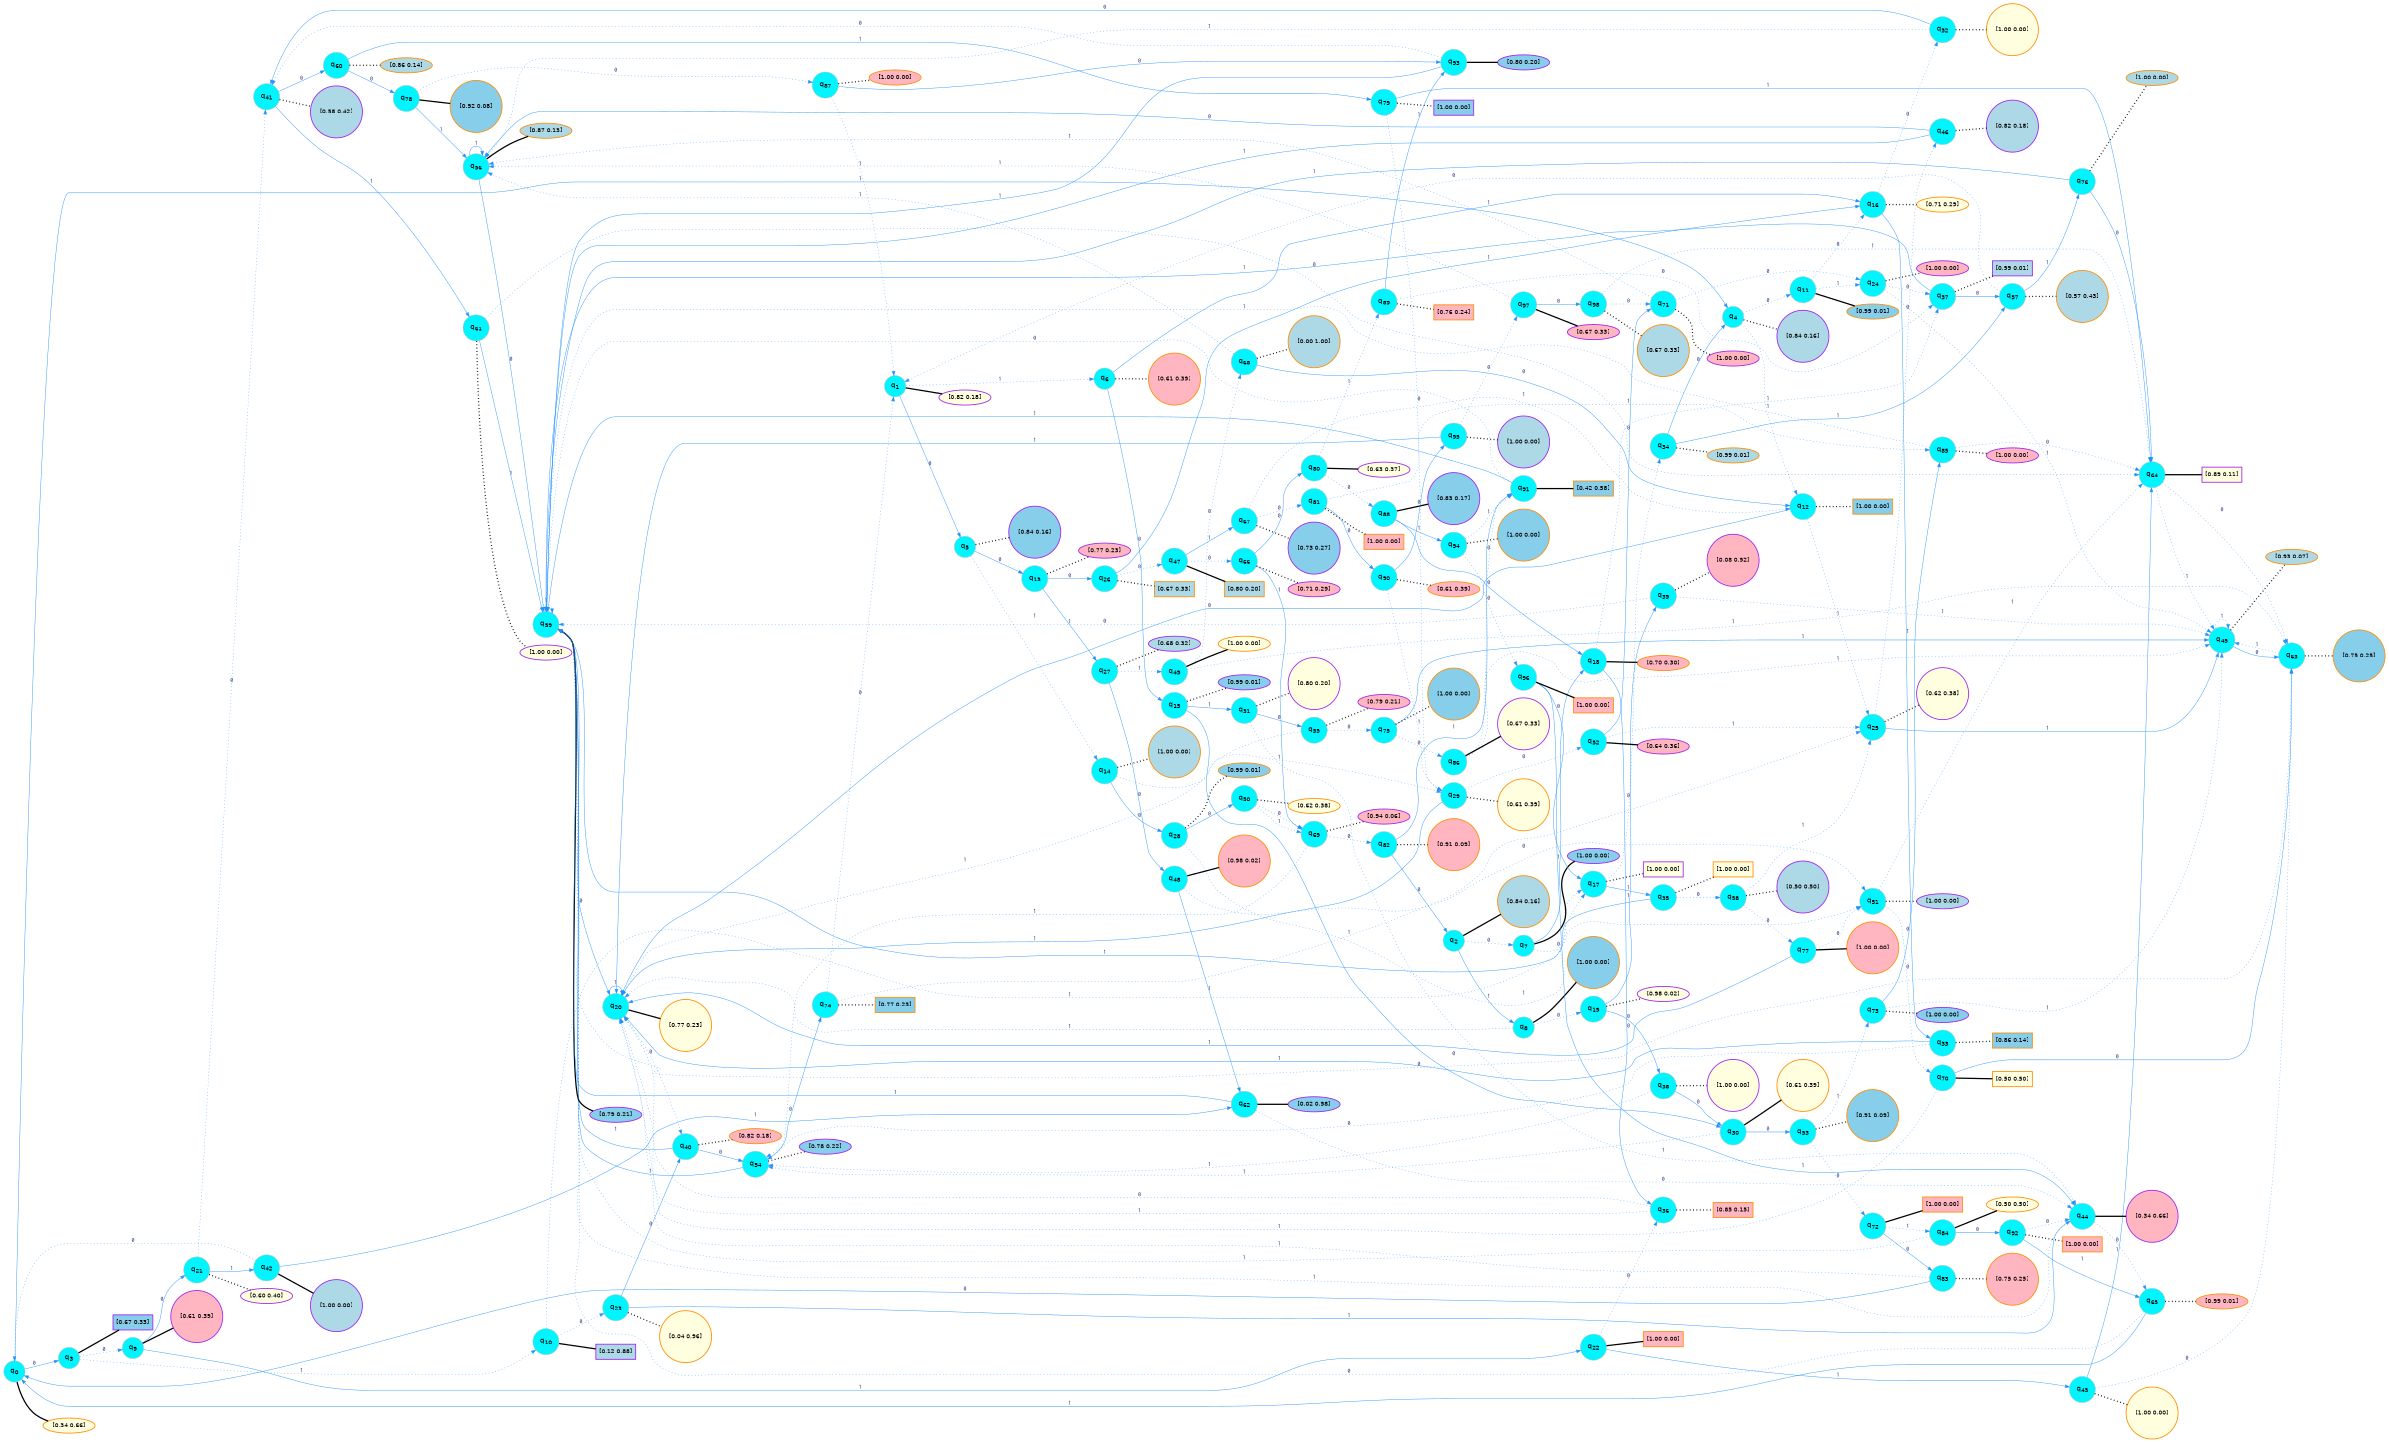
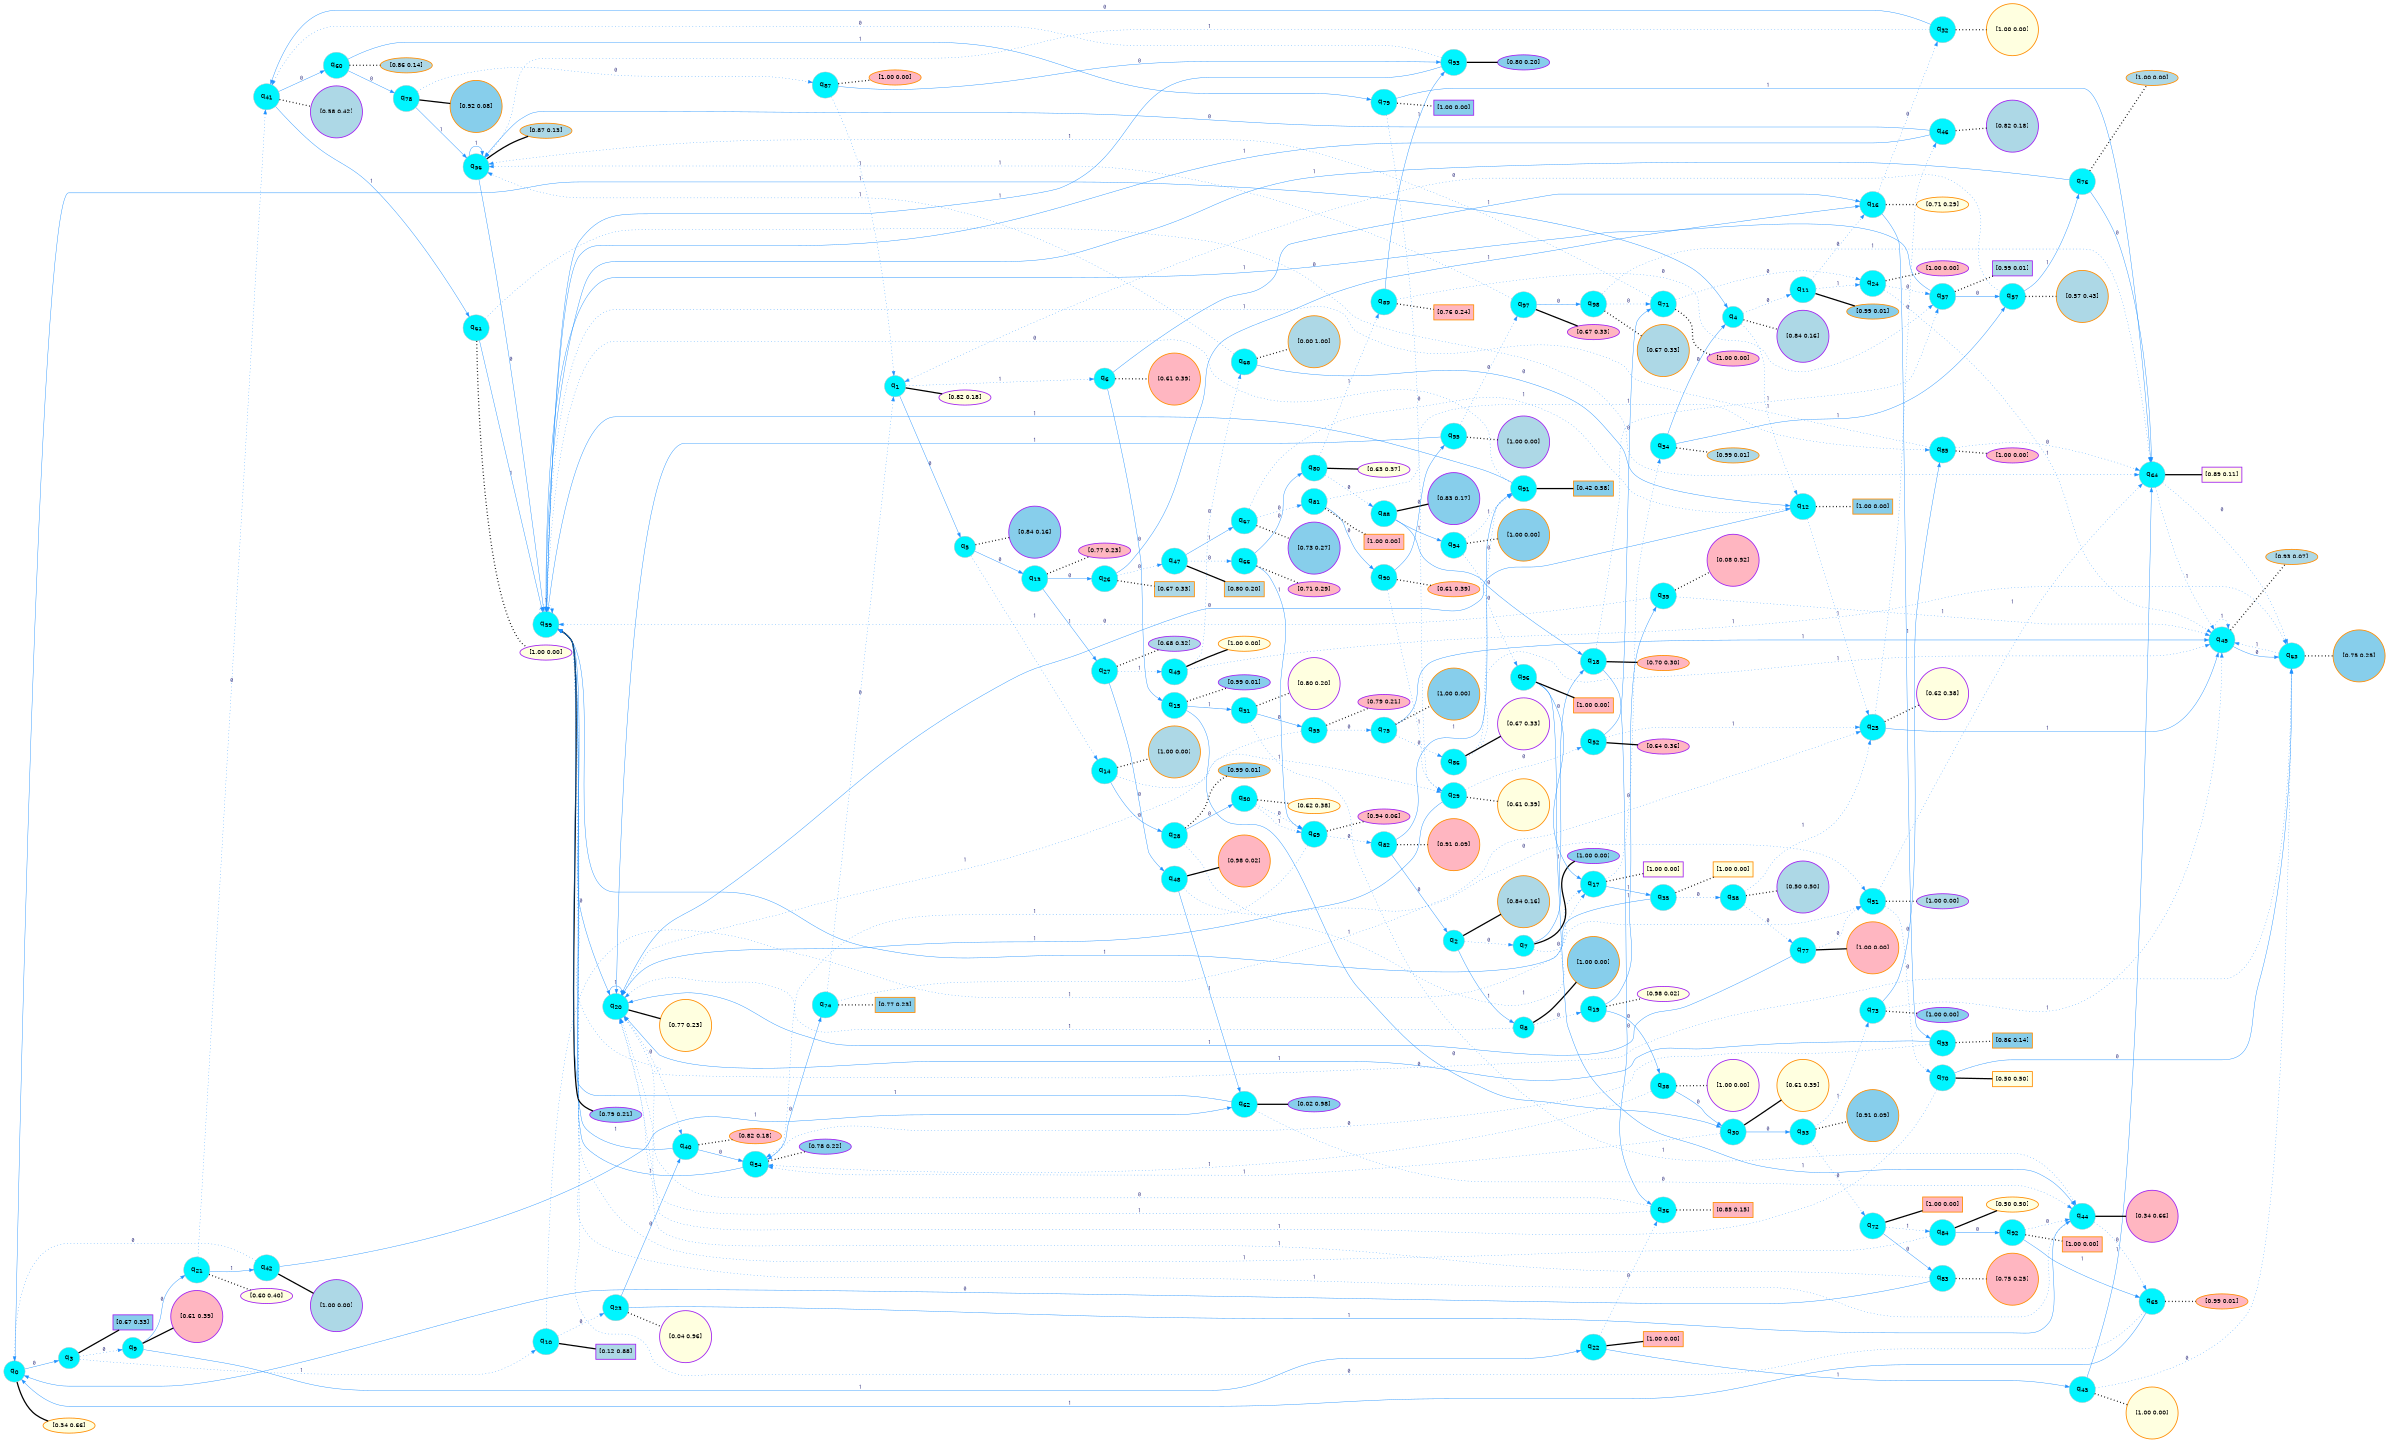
(686, 1337) -> (686, 1337)
